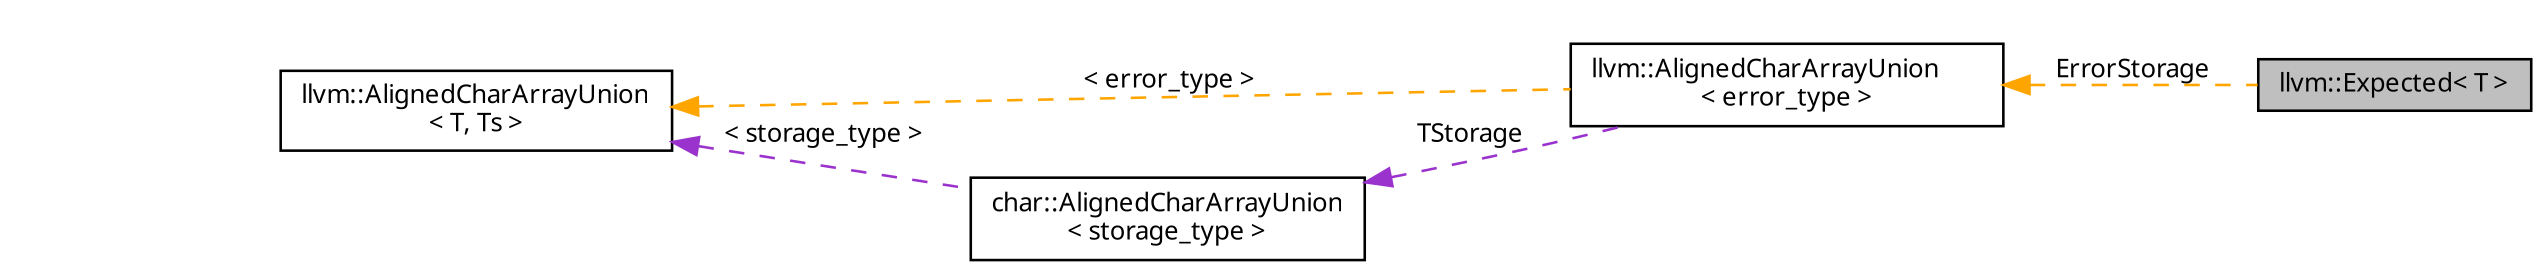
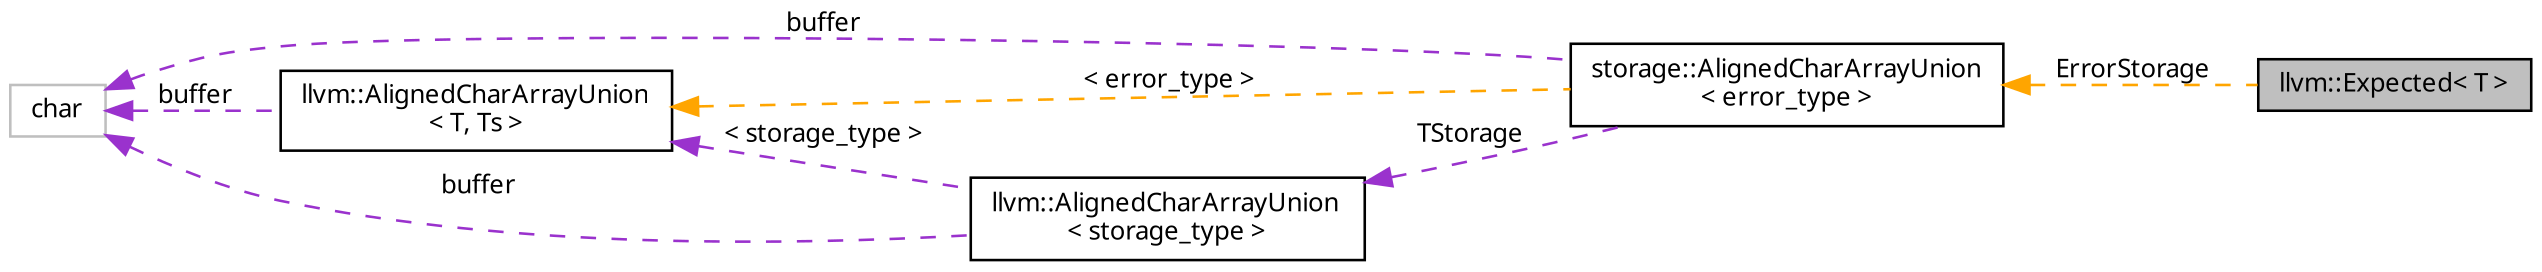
(1787, 85) -> (1787, 85)
none -> (58, 111)
(1168, 219) -> (1168, 219)
